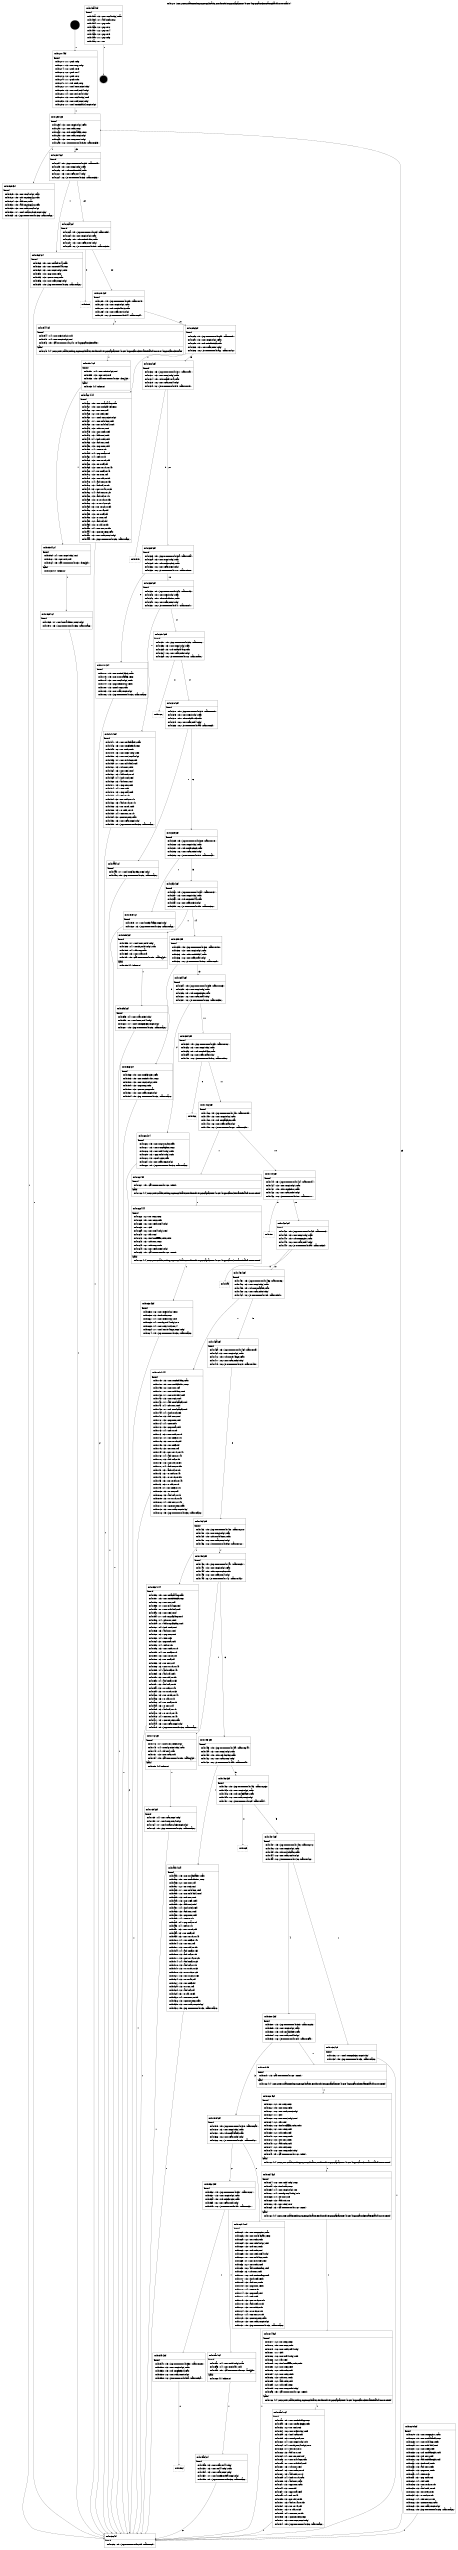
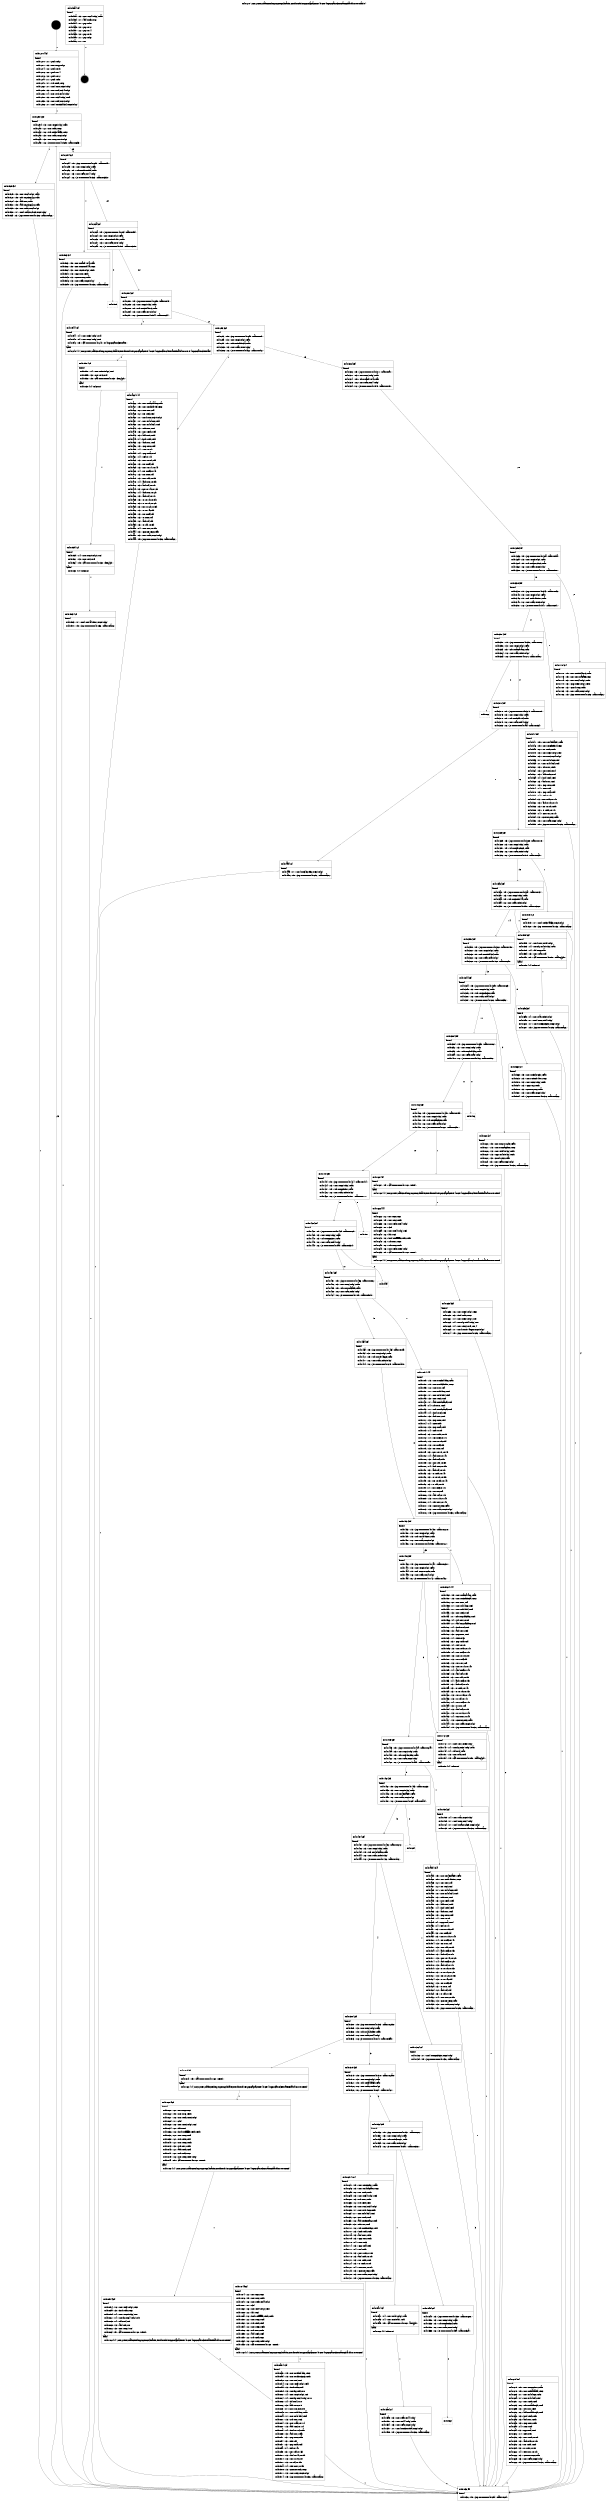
(135, 559) -> none
(220, 1550) -> (425, 1550)
(396, 2195) -> (475, 2228)
(327, 2275) -> (235, 2372)
